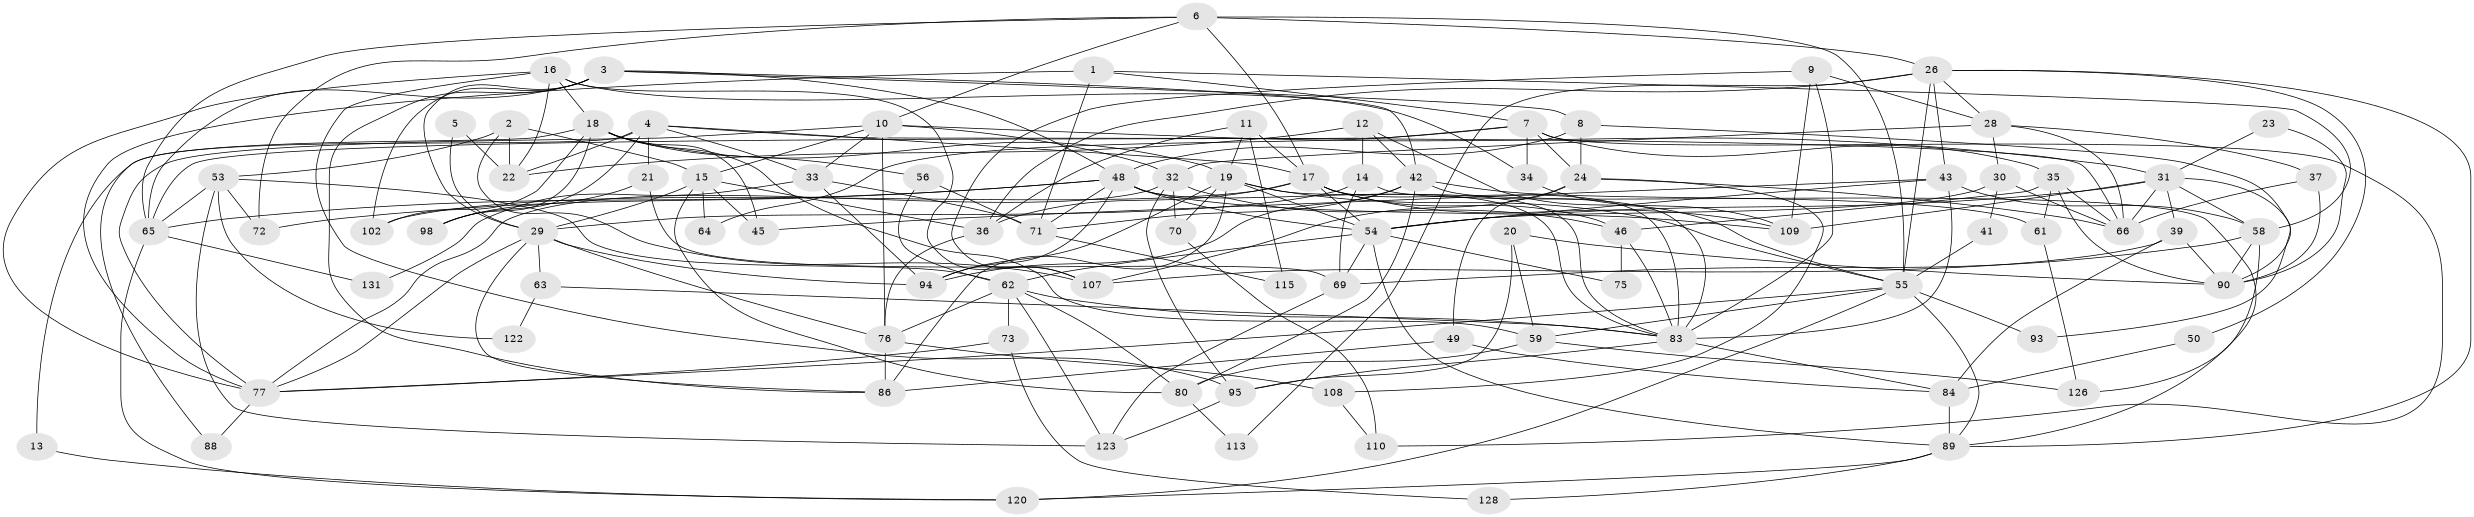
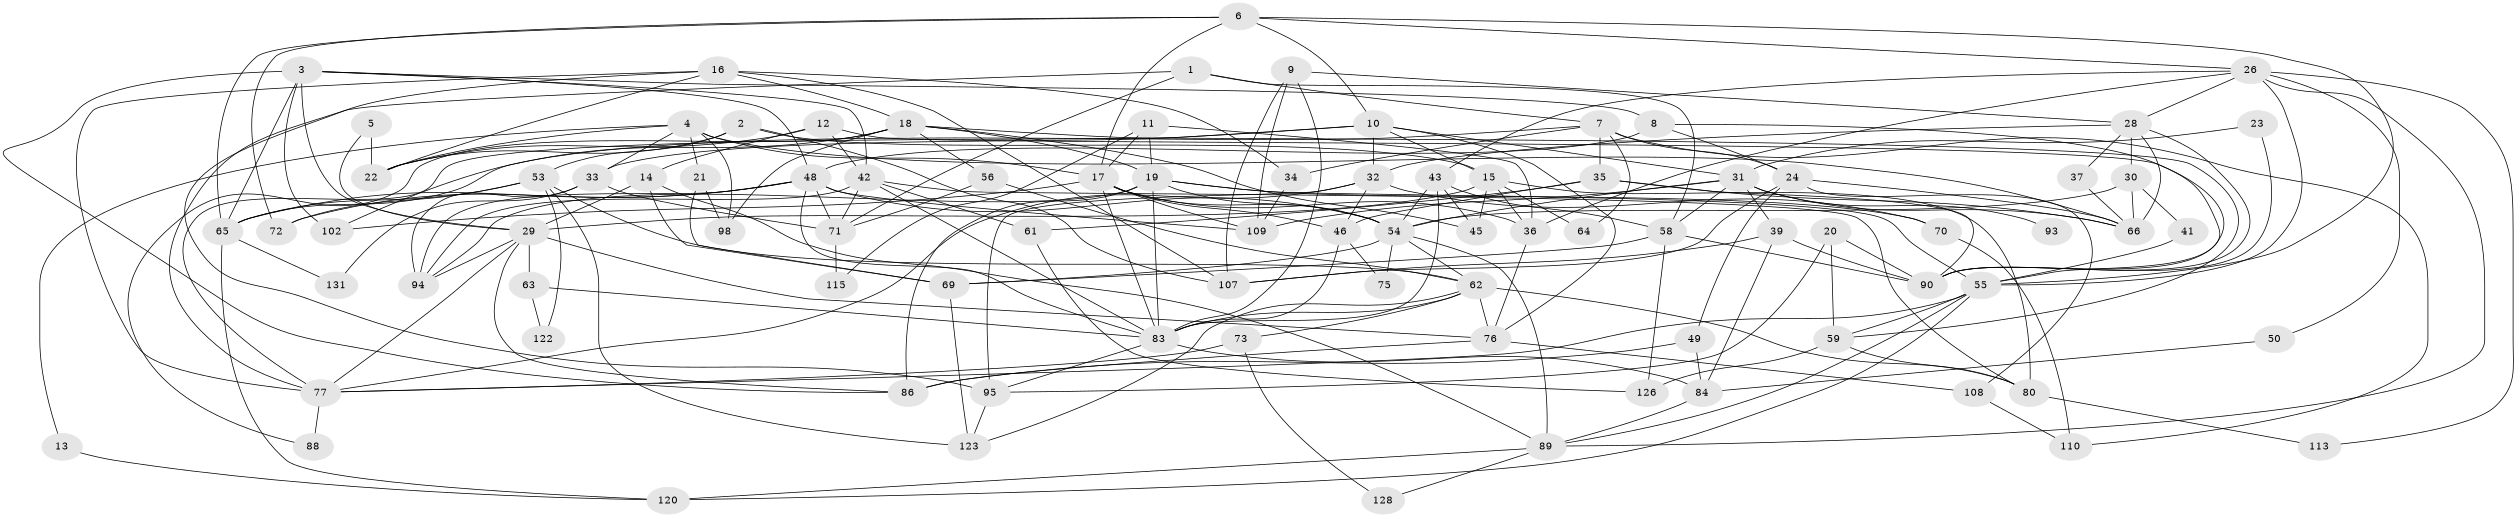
(2304, 254) -> (2232, 250)
(1970, 312) -> none
